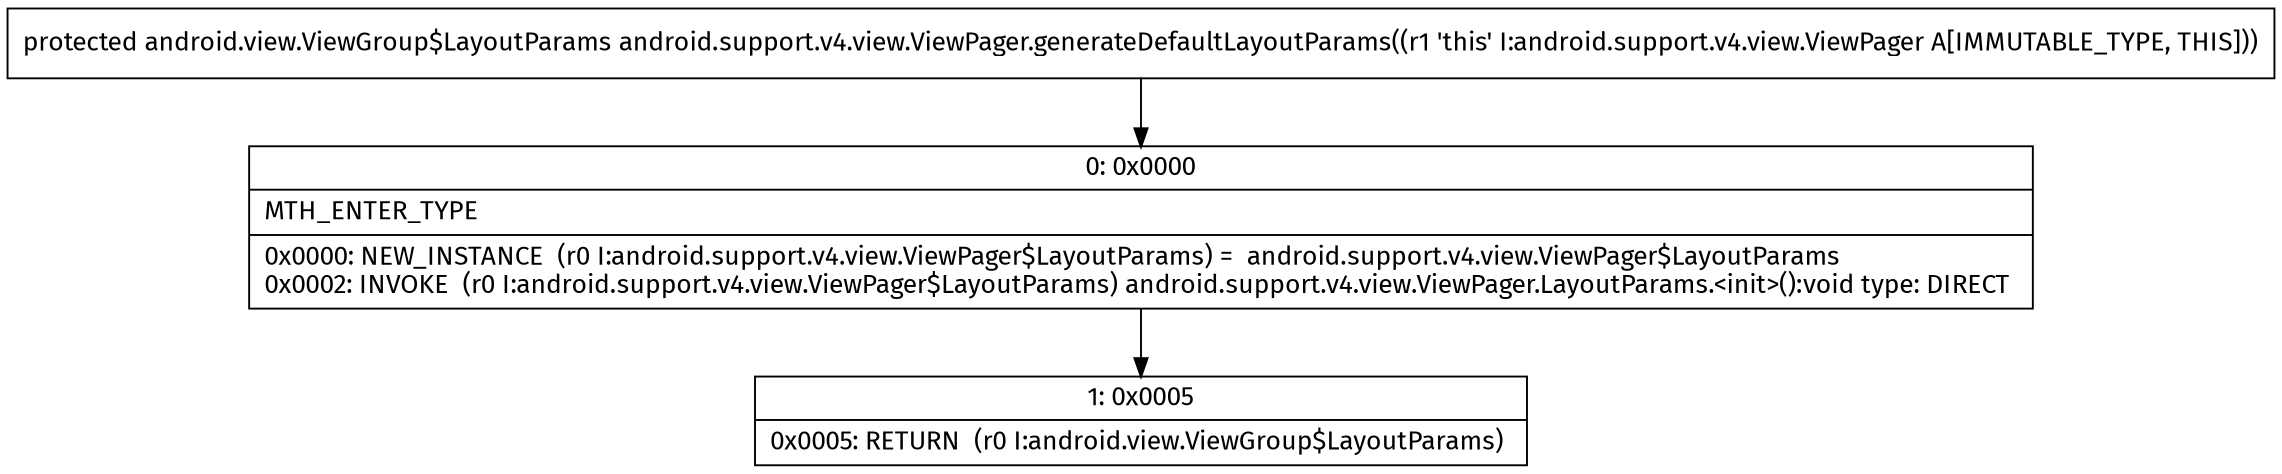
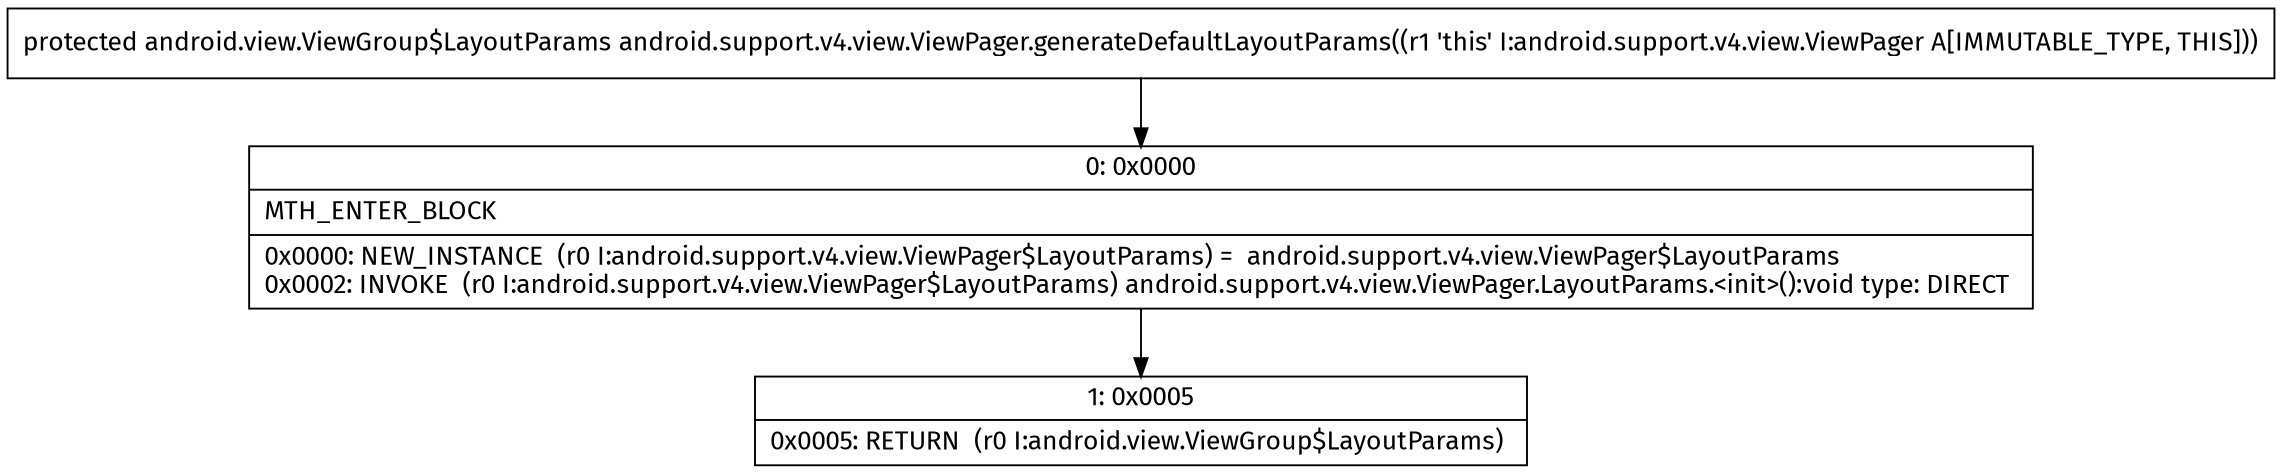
(372, 211) -> (381, 211)
